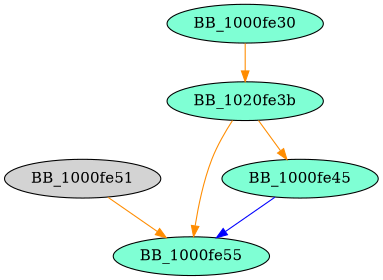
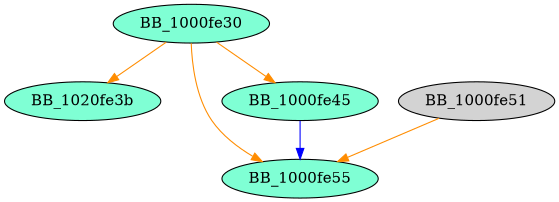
(269, 136) -> (241, 59)
(208, 171) -> (205, 109)
